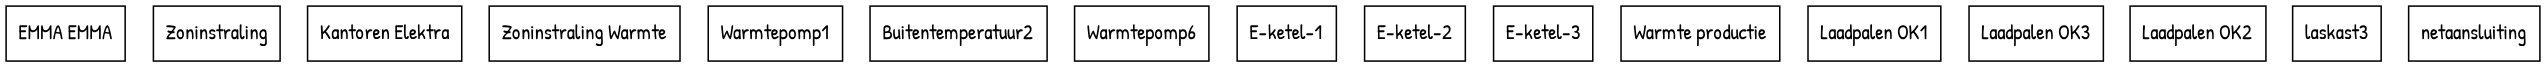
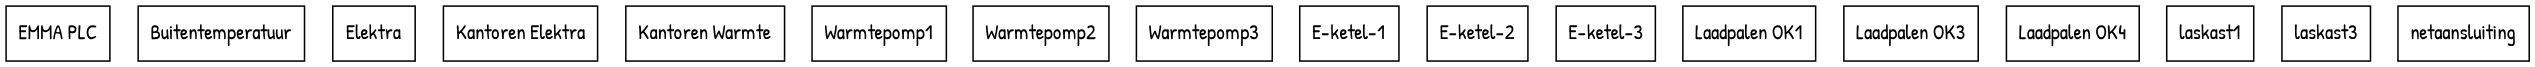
(66, 34) -> (58, 34)
(217, 34) -> (374, 34)
none -> (221, 34)
(585, 34) -> (705, 34)
(959, 34) -> (1041, 34)
(1142, 34) -> (1204, 34)
(1700, 34) -> none
(2198, 34) -> (2073, 34)
none -> (2210, 34)
